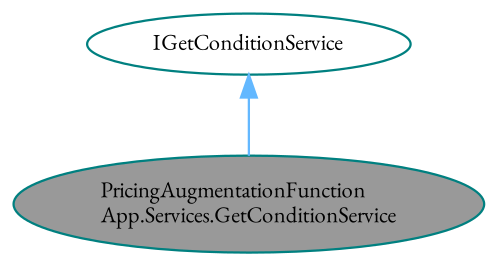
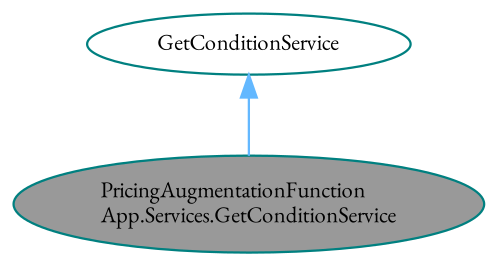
(249, 44) -> (249, 44)
